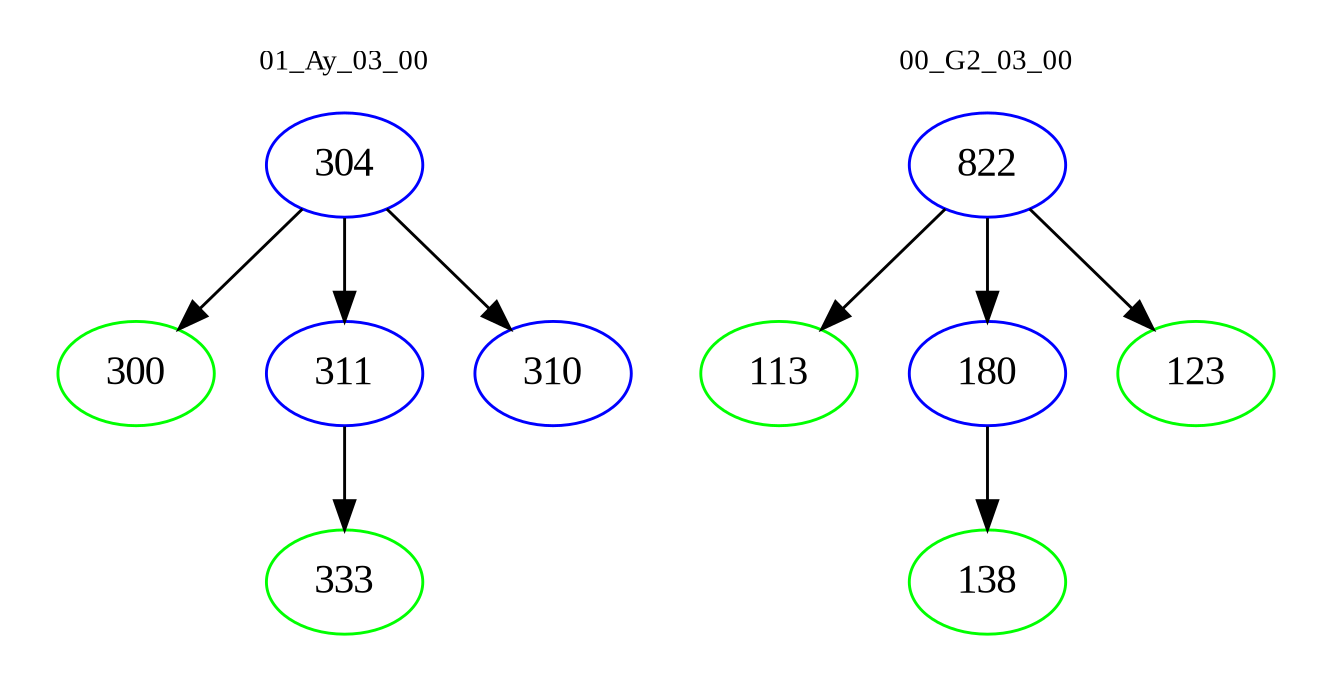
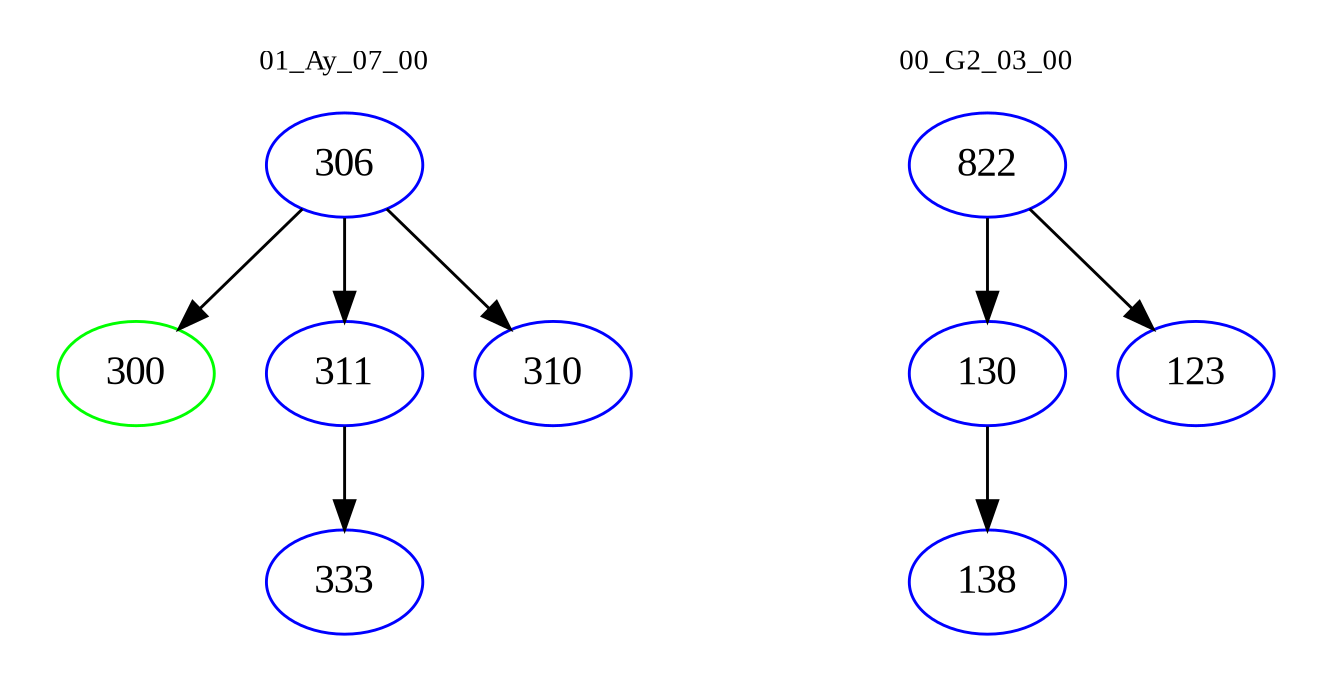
(345, 62) -> (345, 62)
(345, 165) -> (345, 165)
(779, 374) -> none
(987, 374) -> (987, 374)
(1196, 374) -> (1196, 374)
(345, 582) -> (345, 582)
(987, 582) -> (987, 582)
